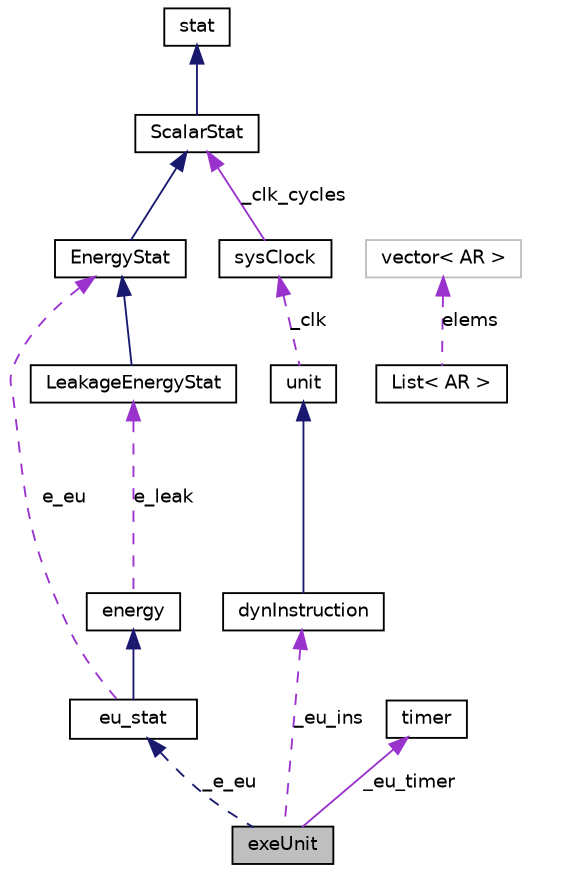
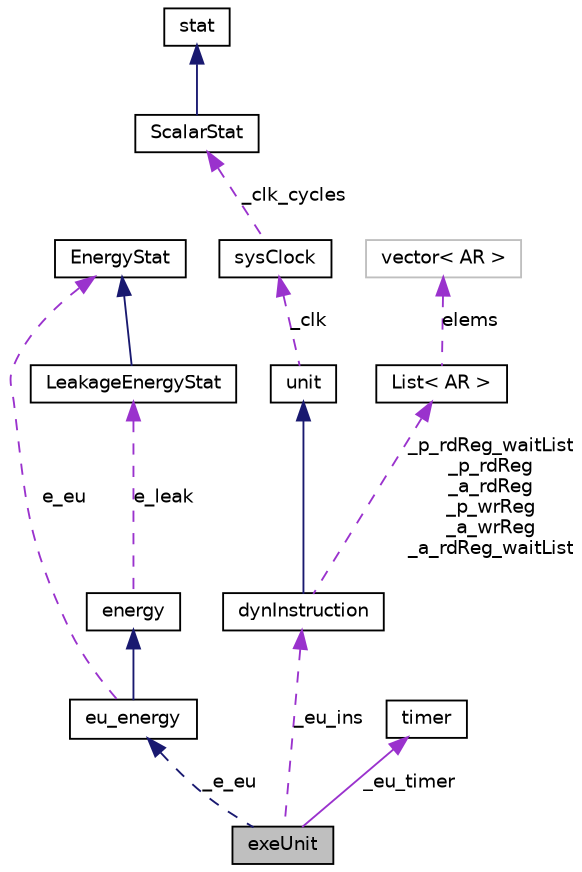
(153, 204) -> none
(242, 204) -> (242, 204)
none -> (367, 506)
(133, 719) -> (133, 719)
